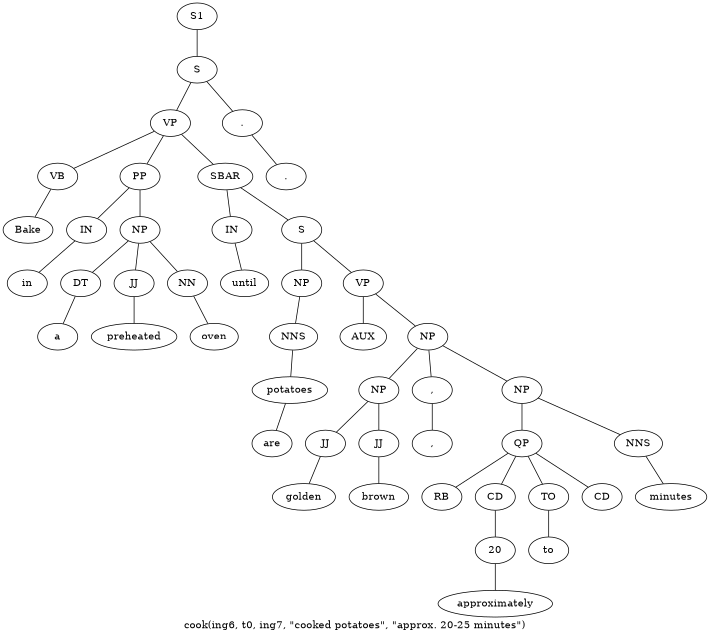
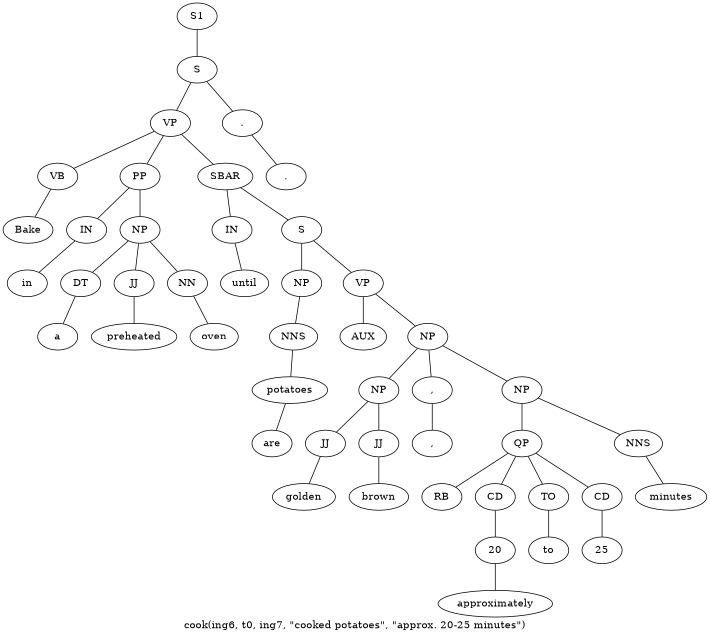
none -> (602, 550)
